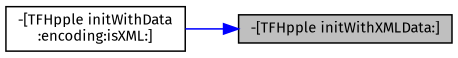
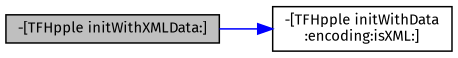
(204, 29) -> (238, 29)
